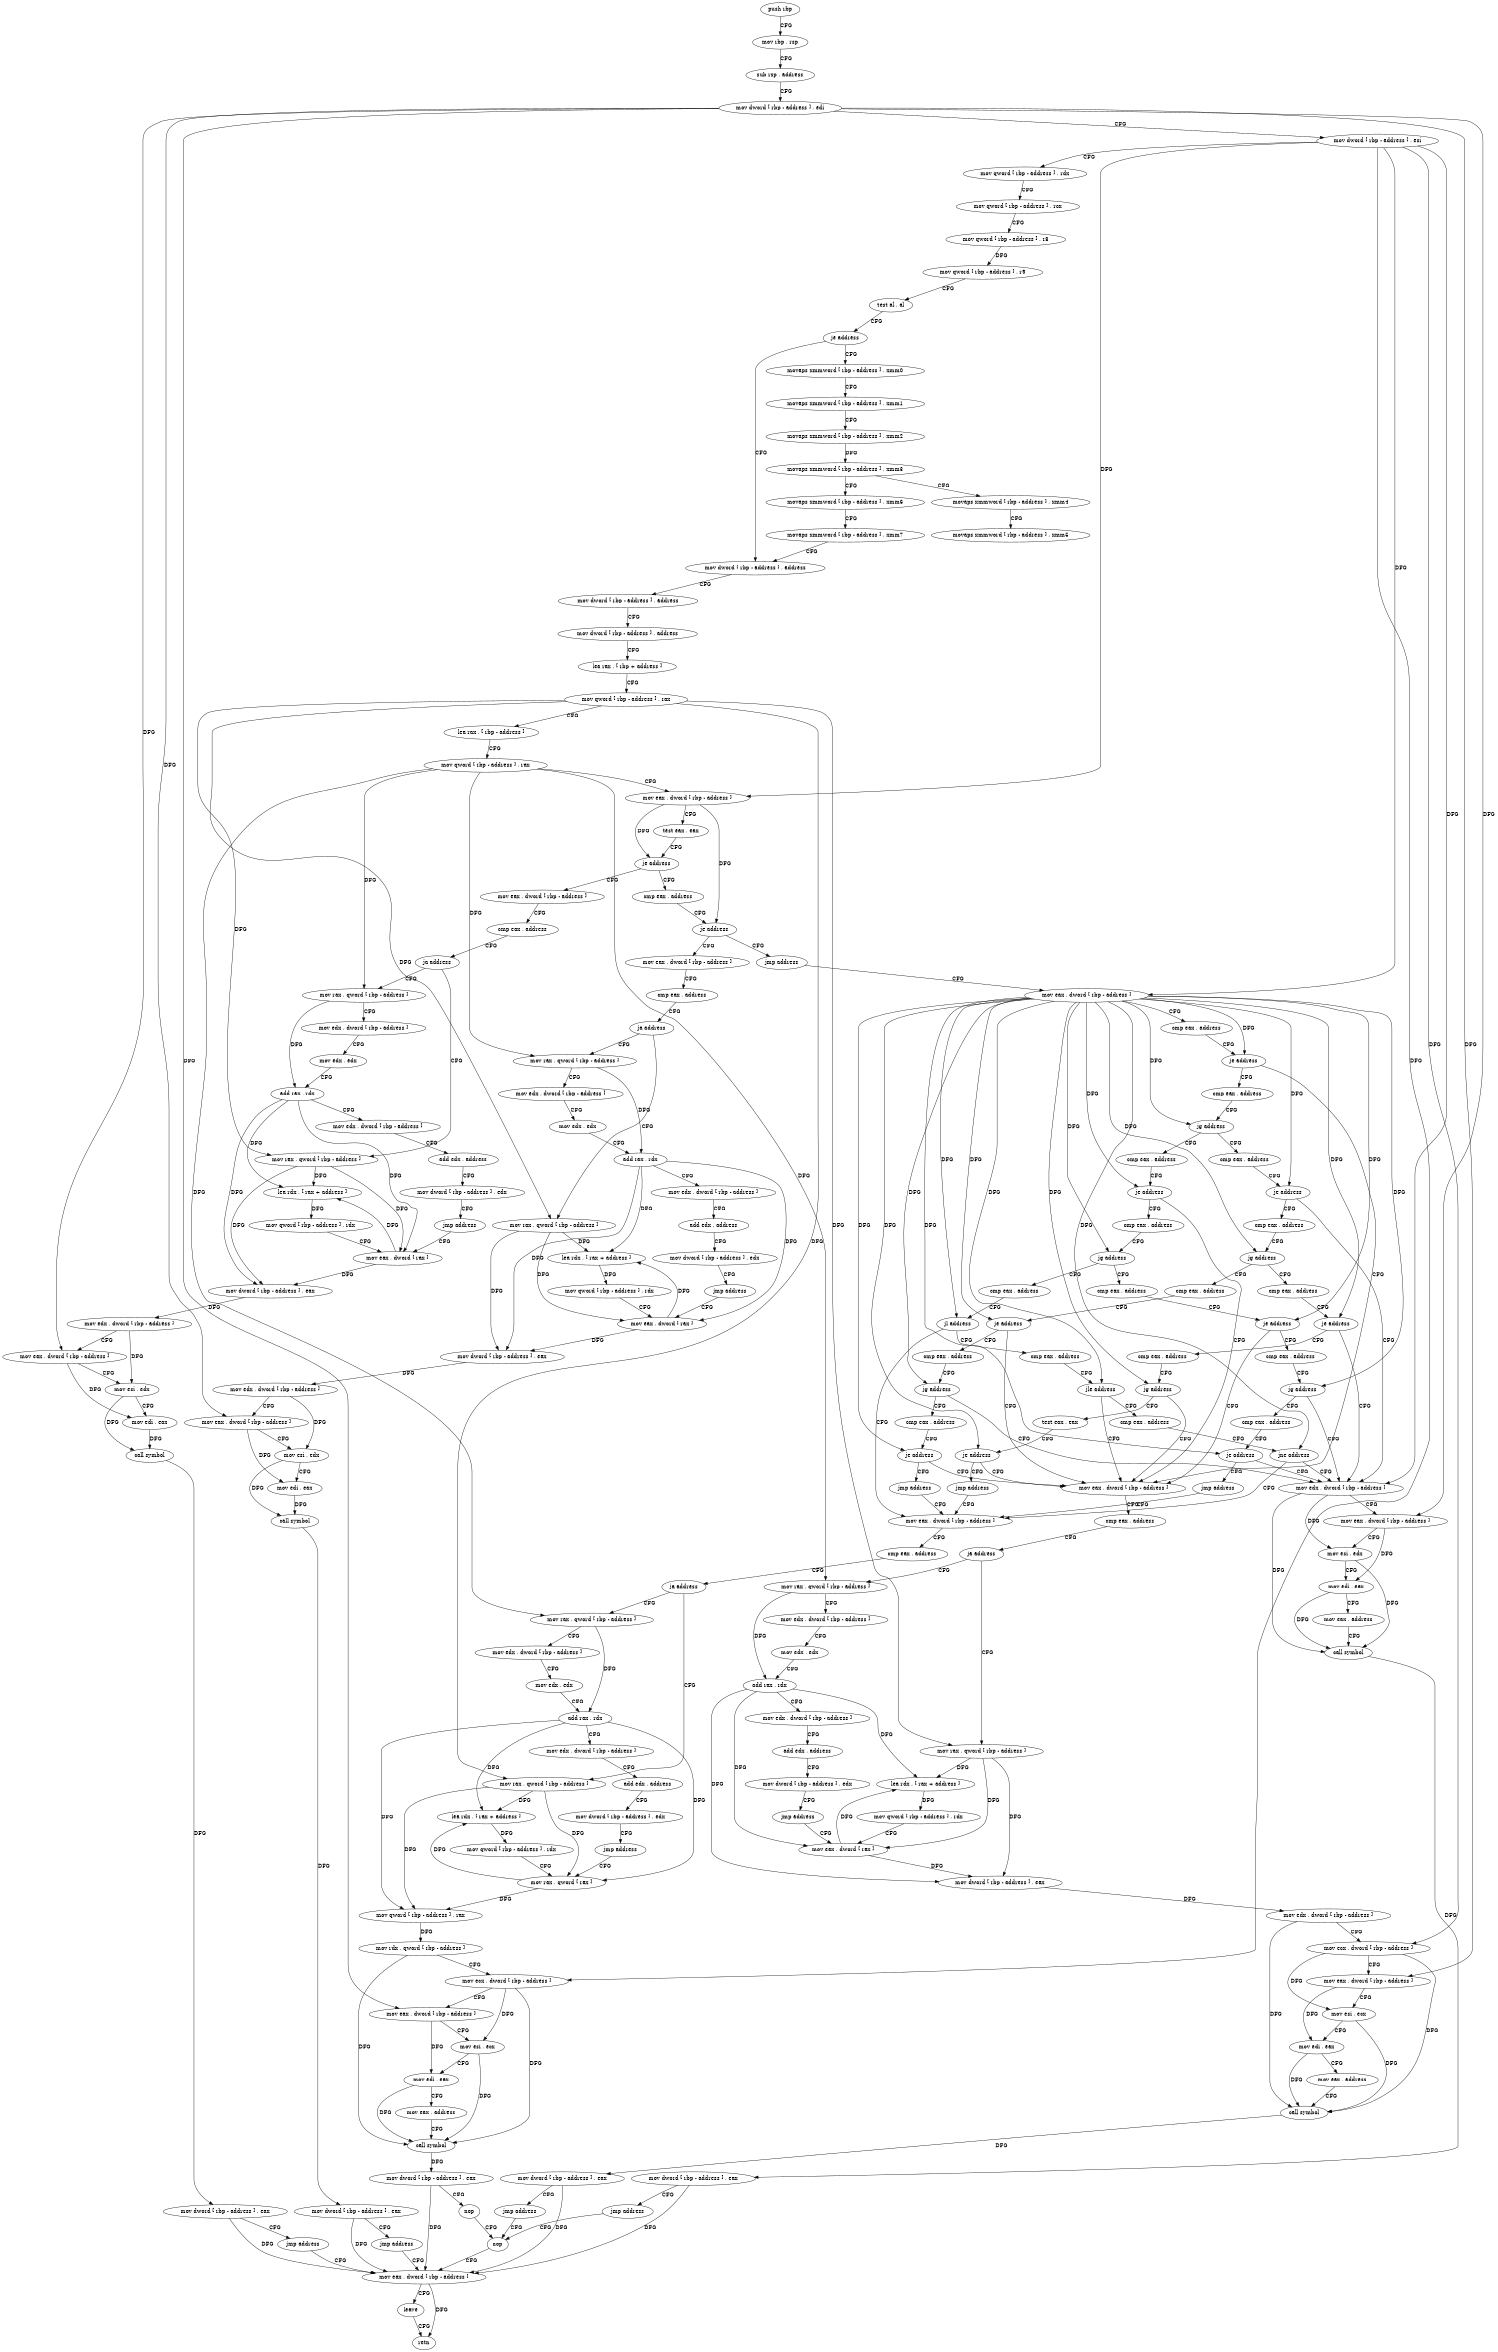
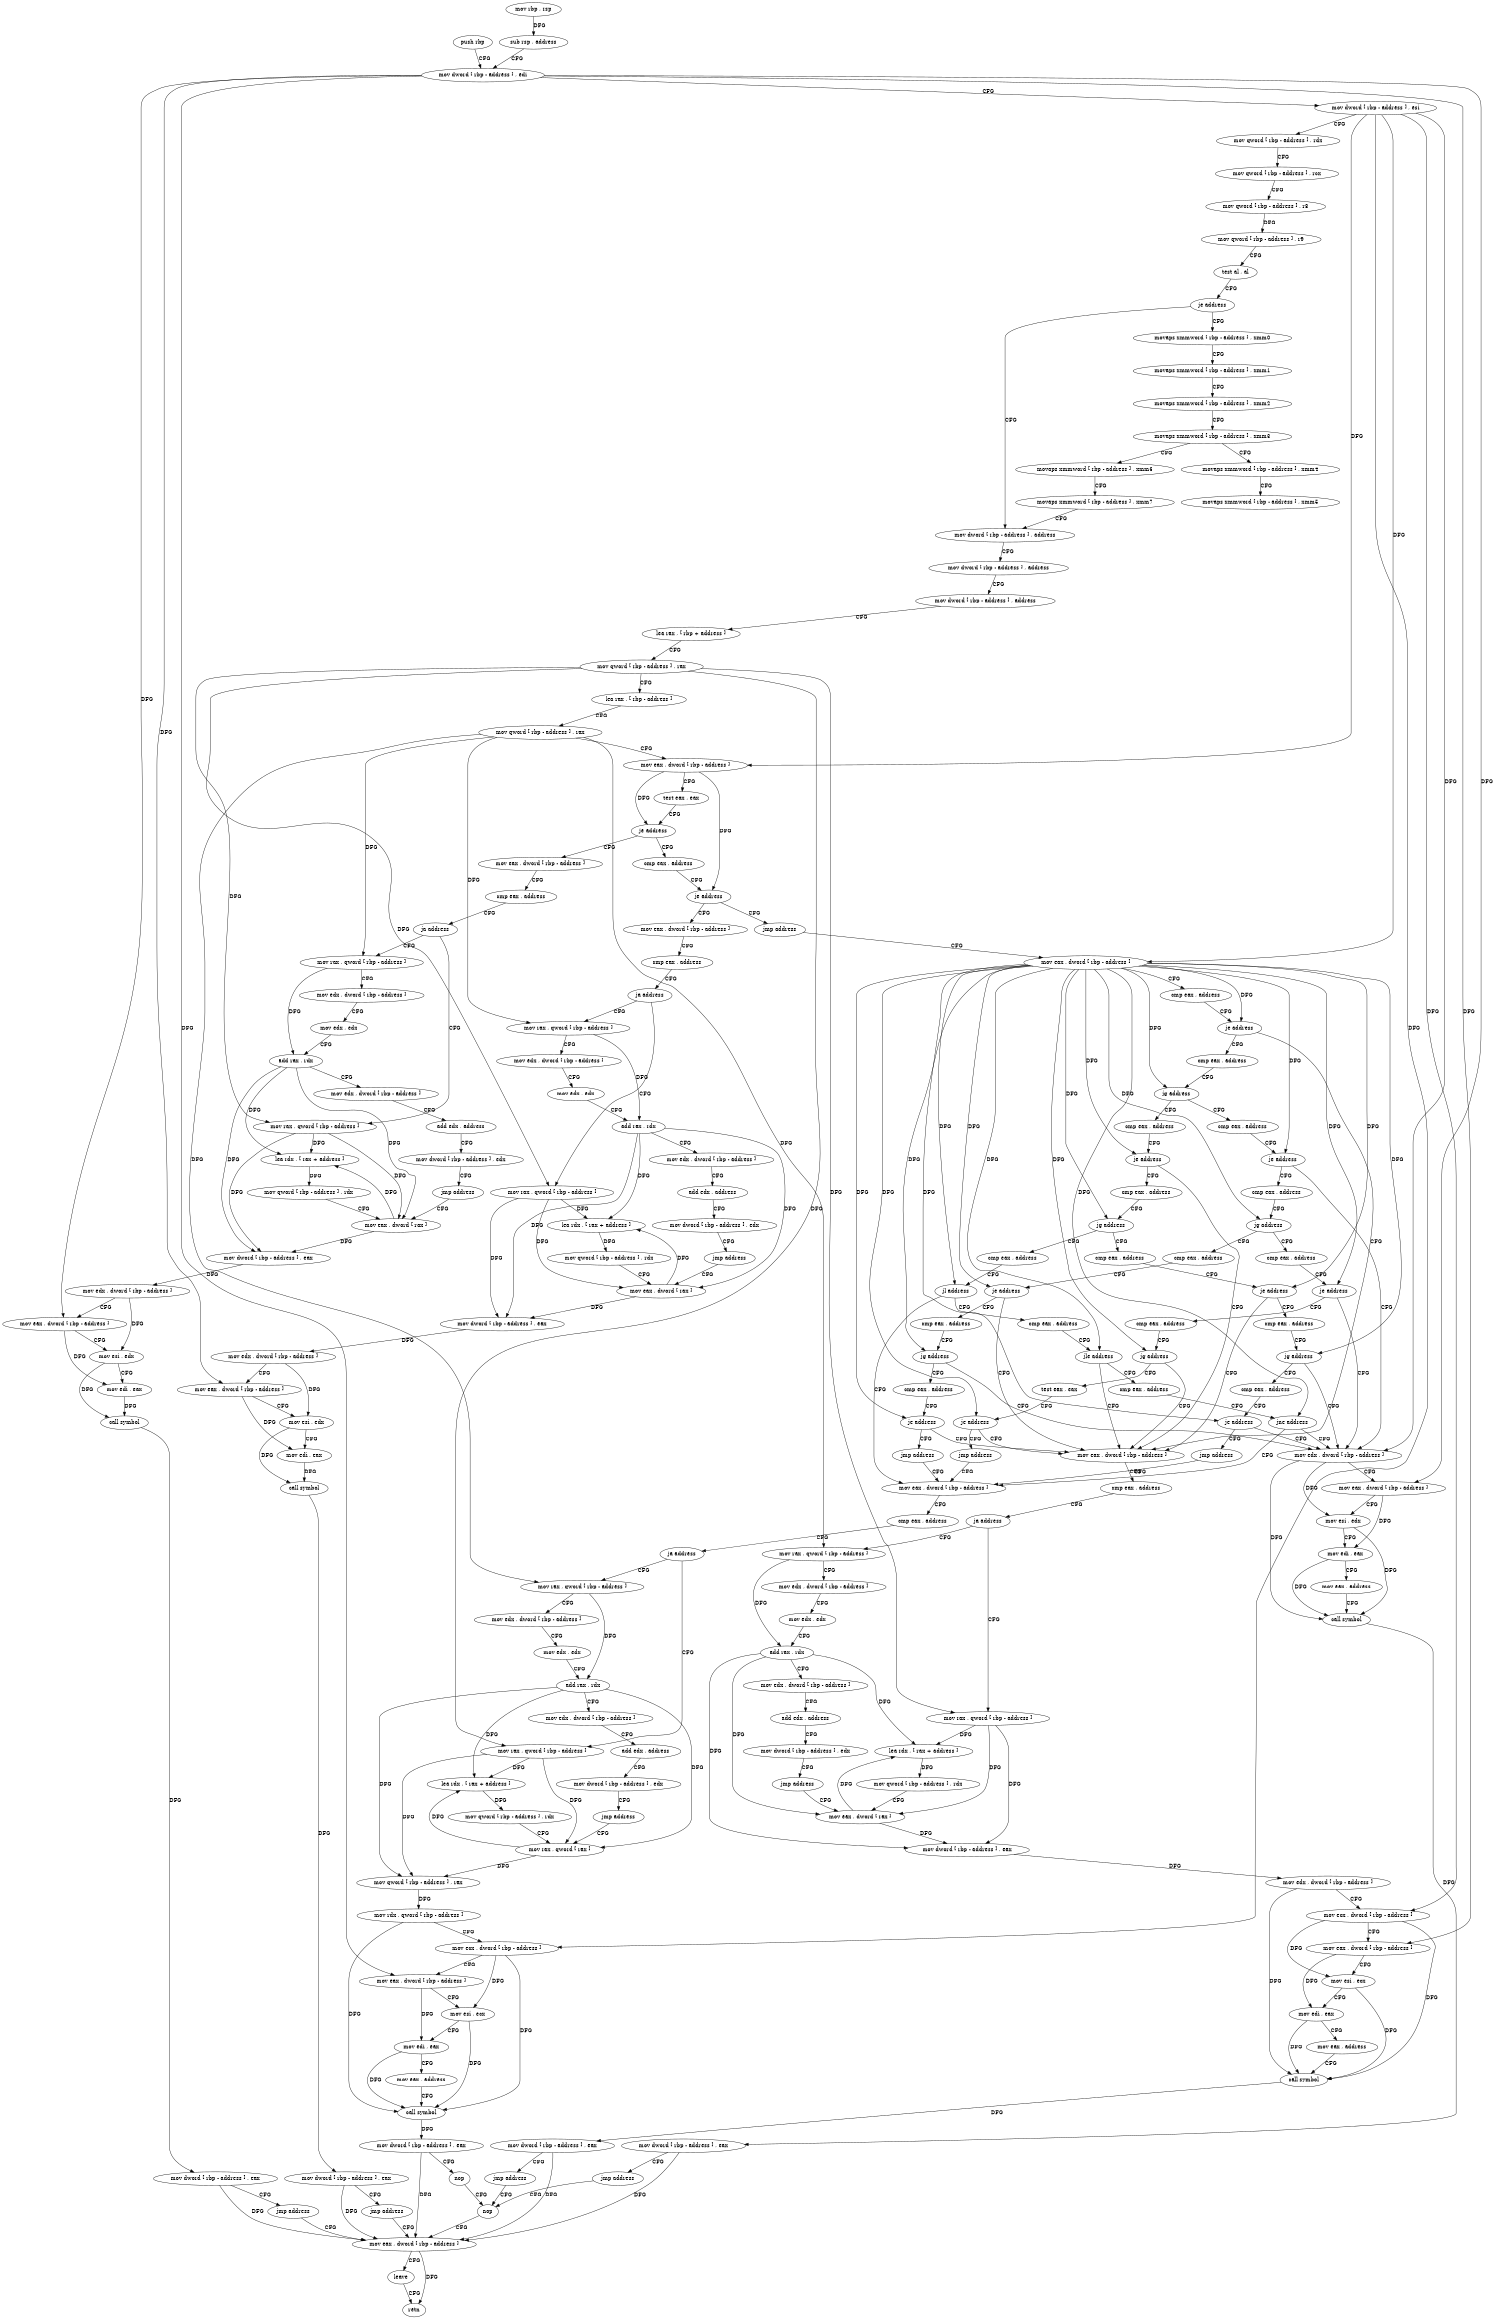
(780, 24) -> (477, 57)
(786, 59) -> (540, 26)
(851, 453) -> (1218, 420)
